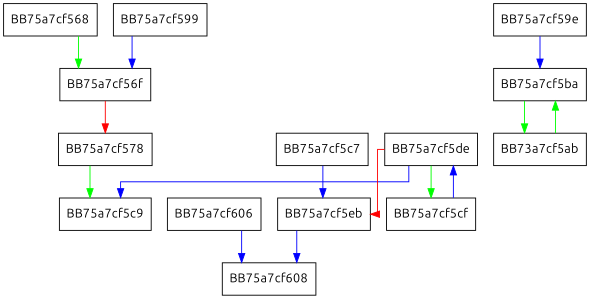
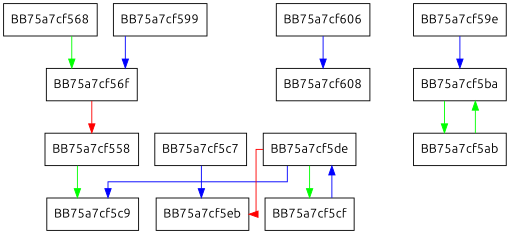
(105, 149) -> (92, 149)
(540, 149) -> (460, 149)
(297, 242) -> none
